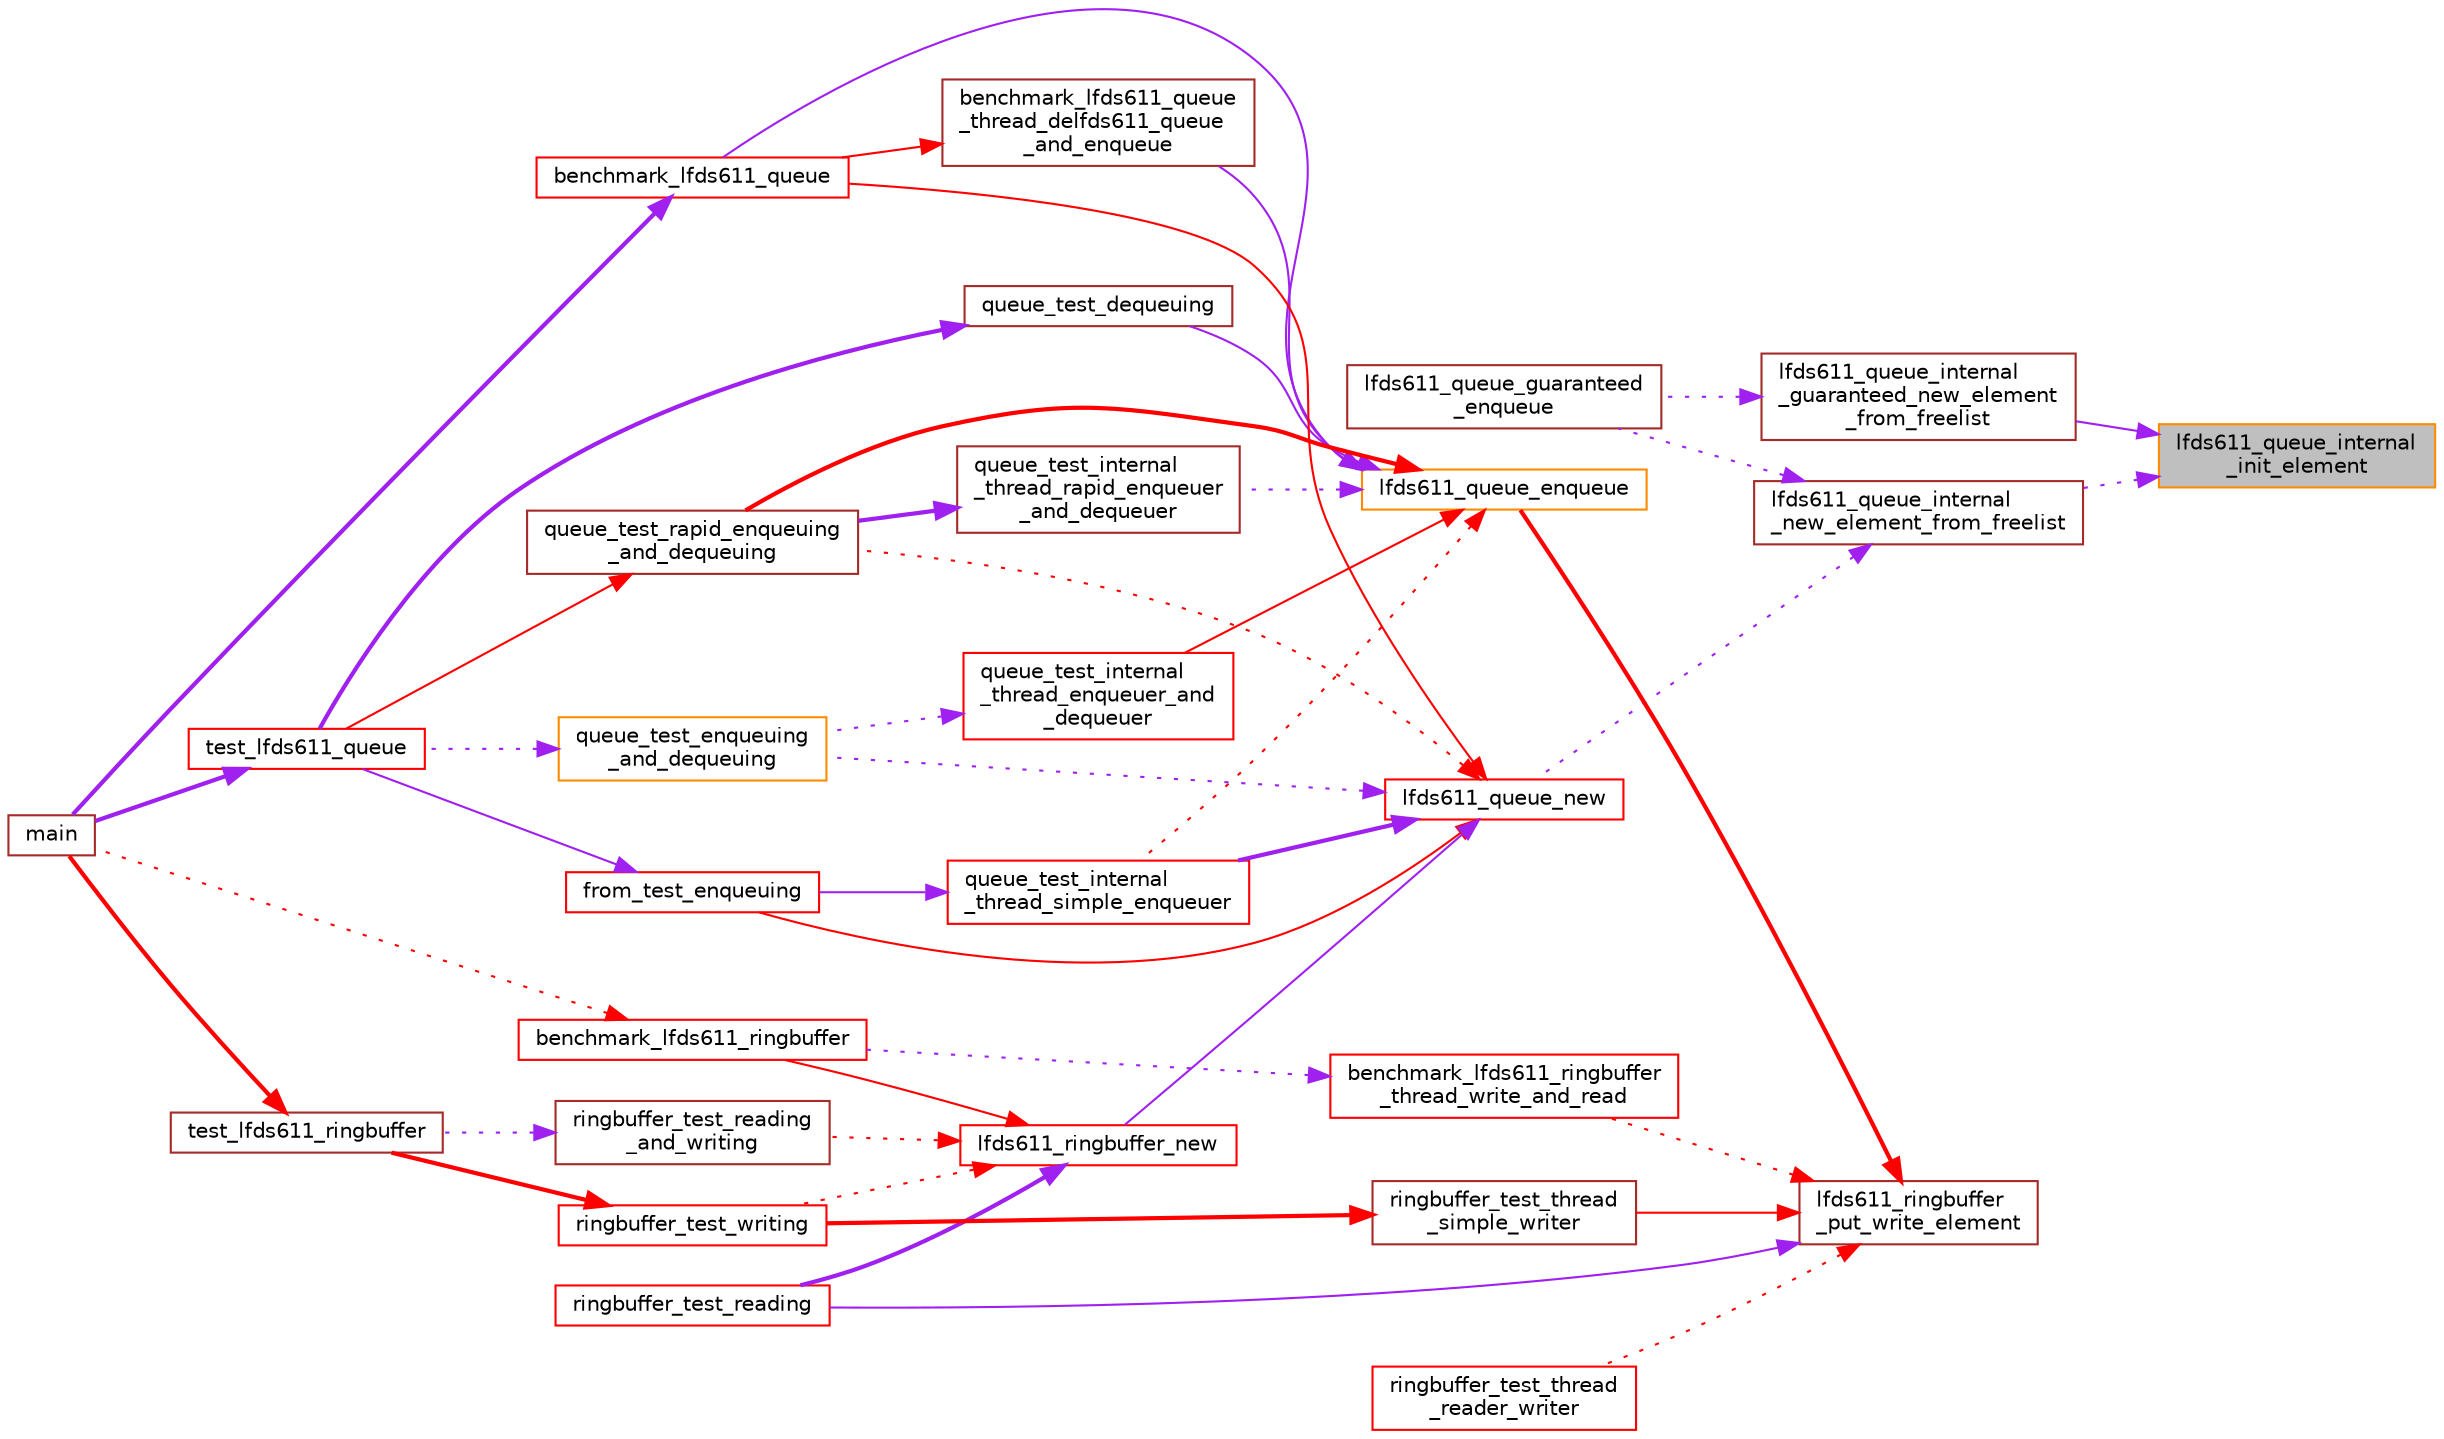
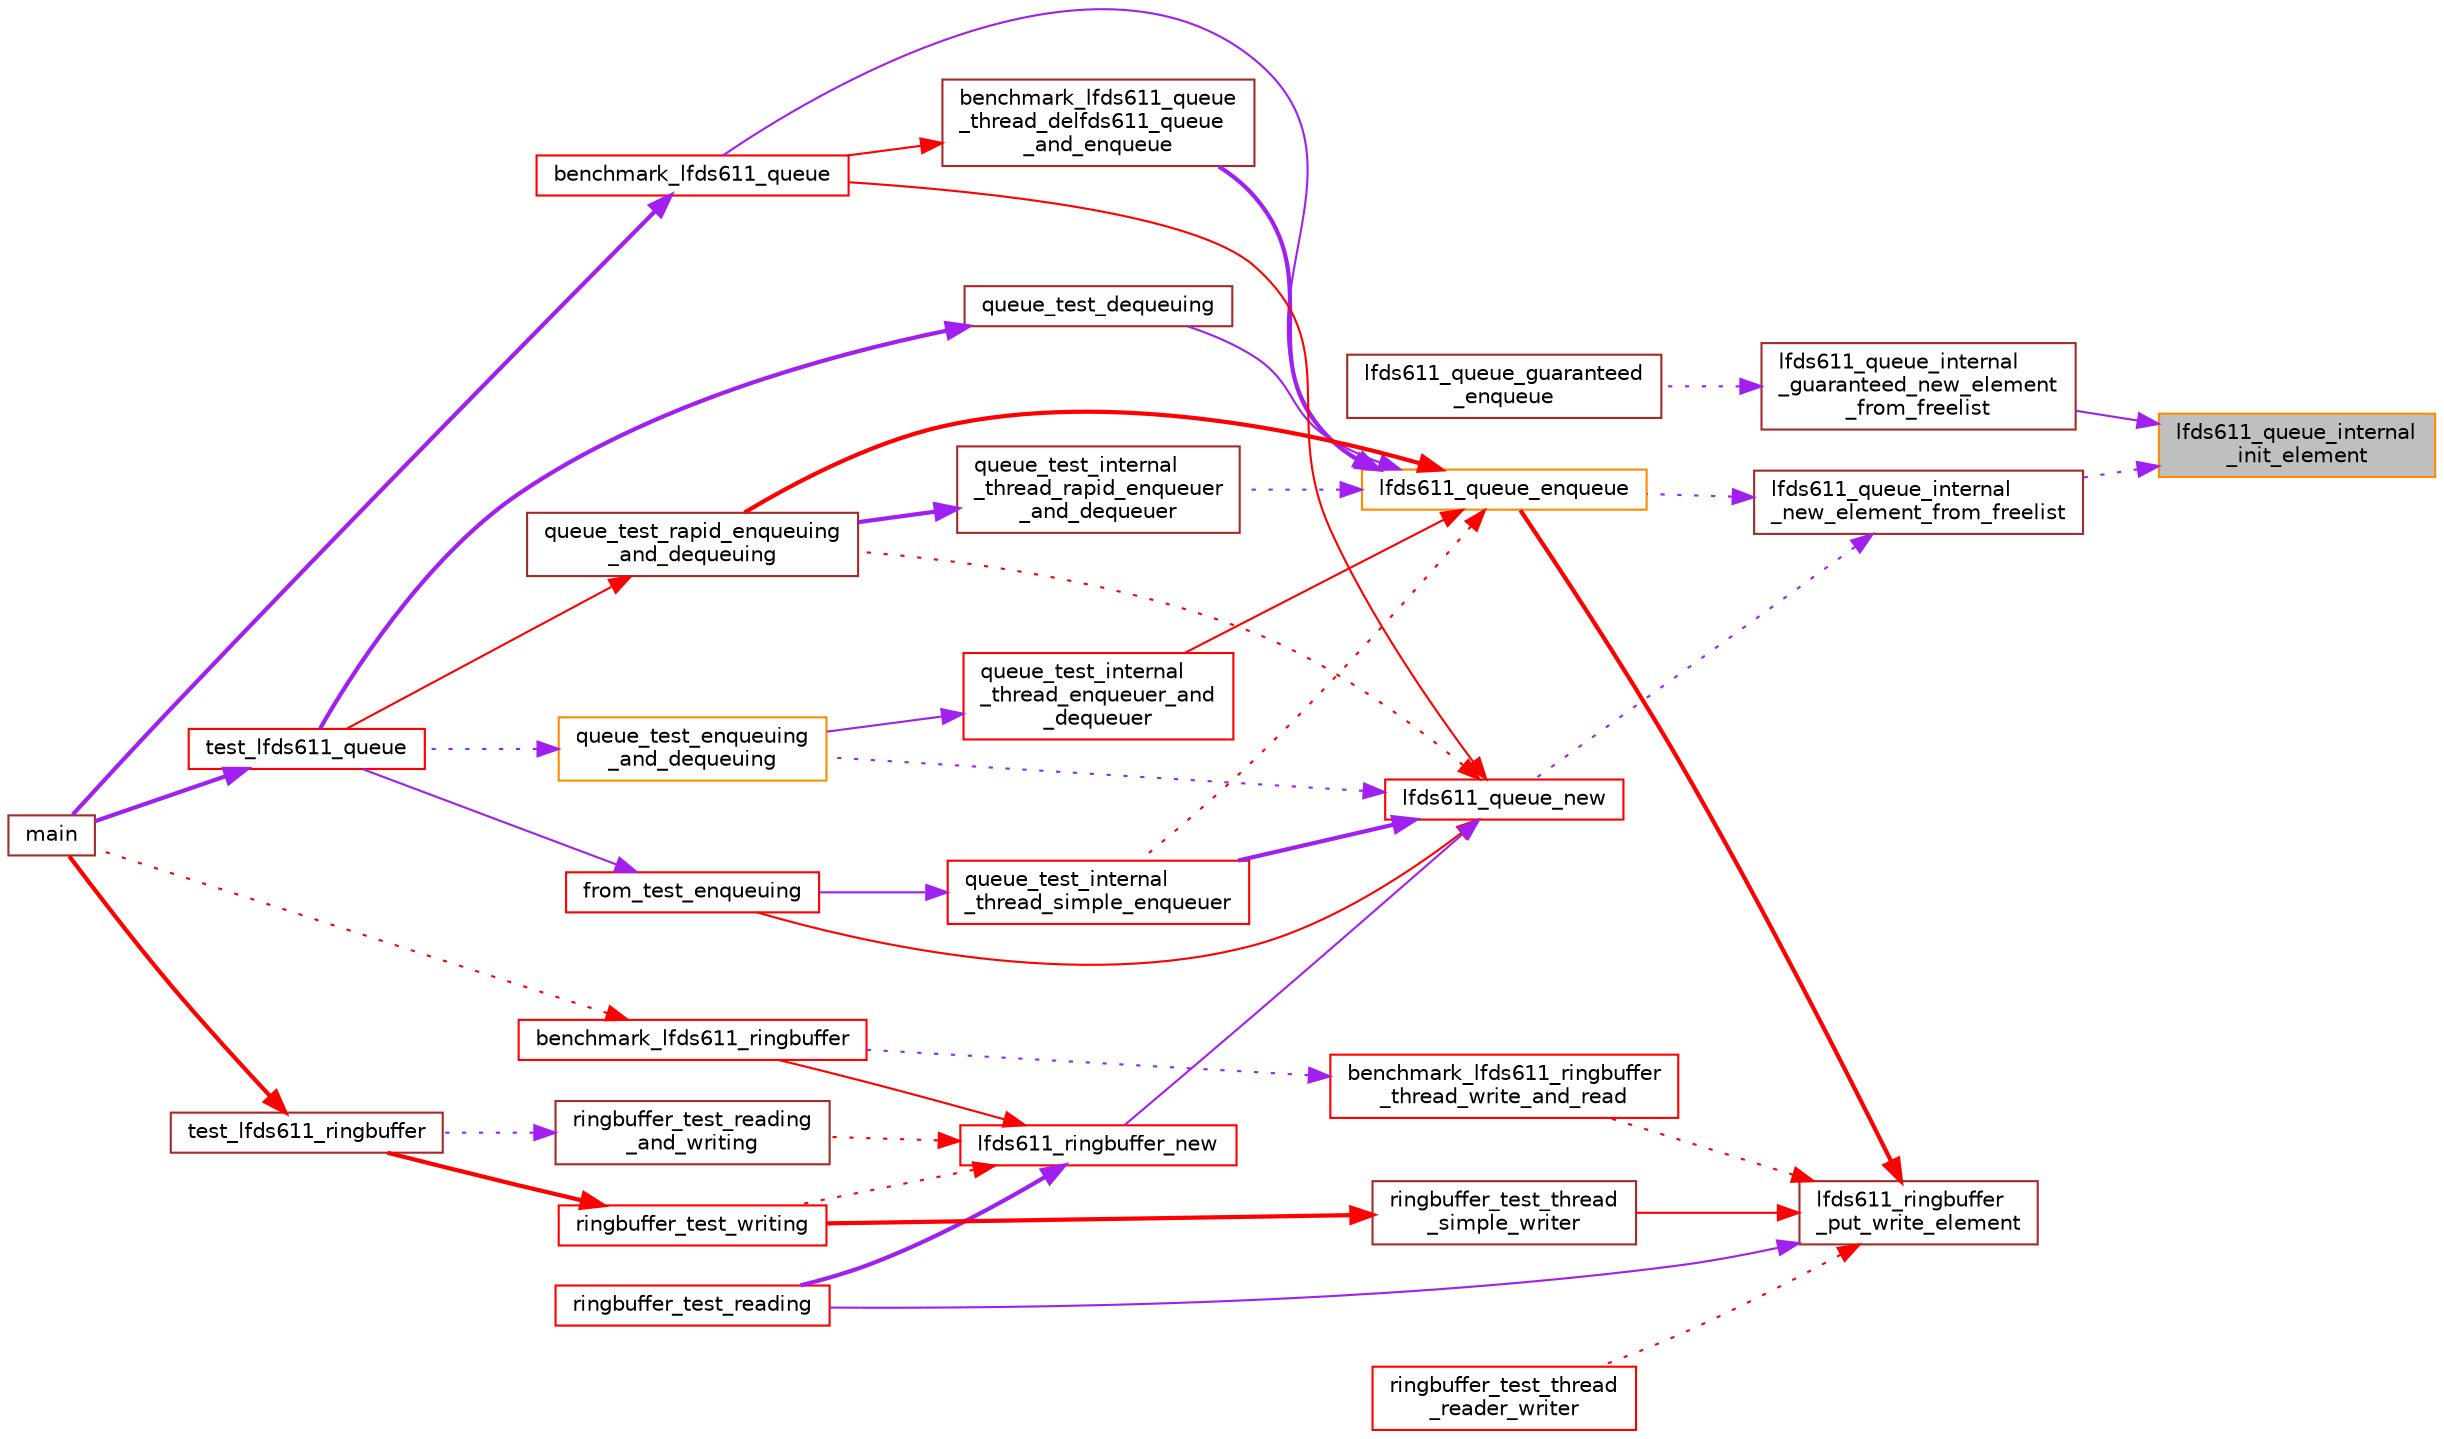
(1283, 251) -> (1282, 246)
(1701, 452) -> (1690, 495)
(884, 724) -> (884, 724)
